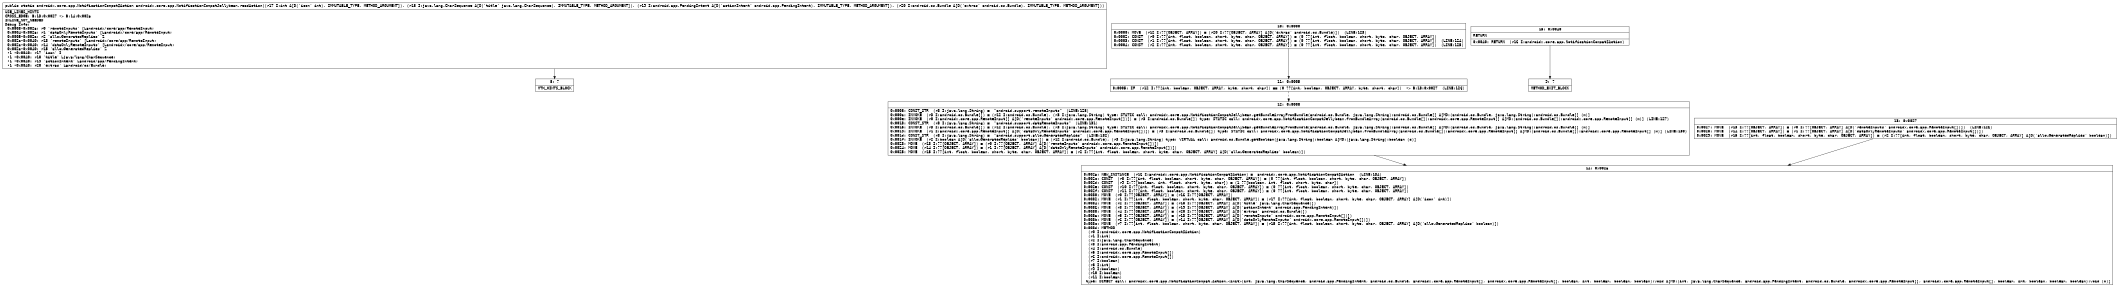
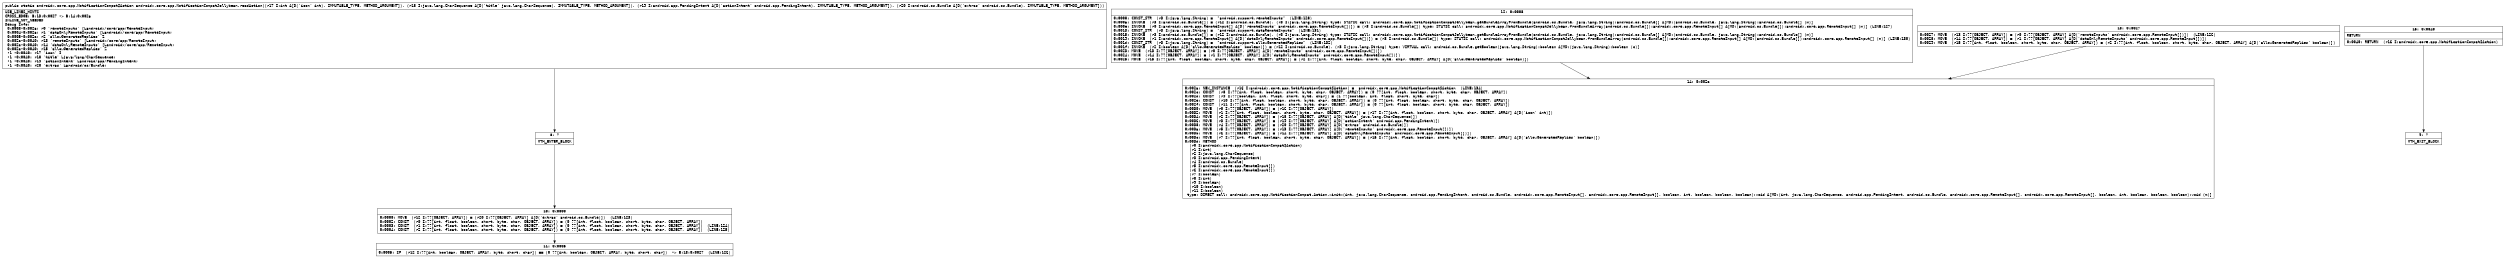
(555, 88) -> (555, 142)
(1550, 88) -> (2424, 142)
(1289, 95) -> none
none -> (555, 175)
